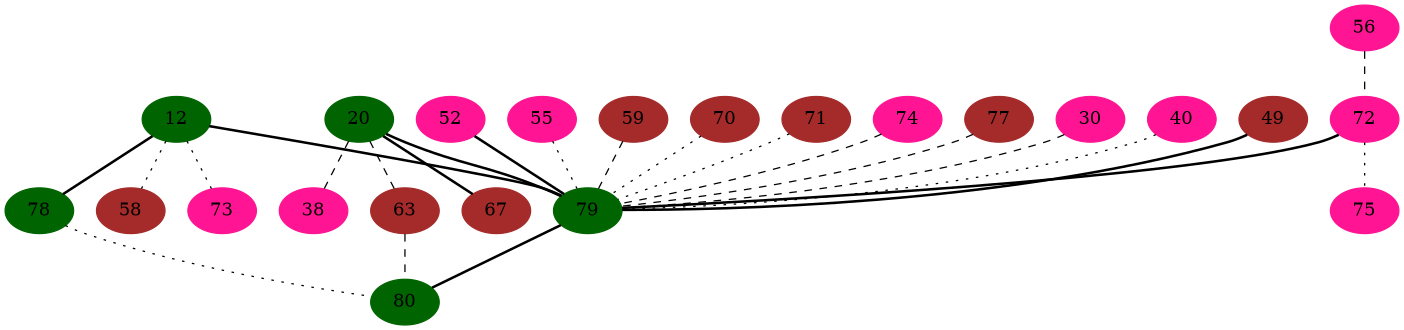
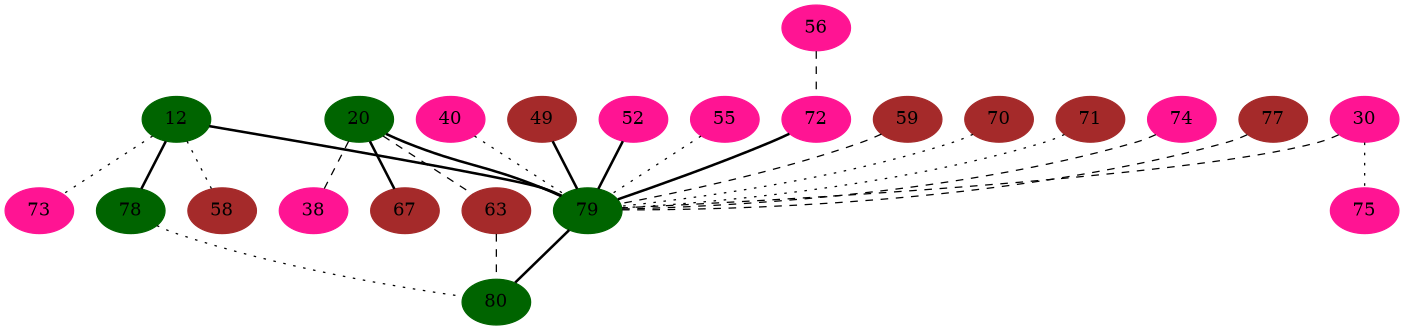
(1365, 165) -> (1365, 165)
